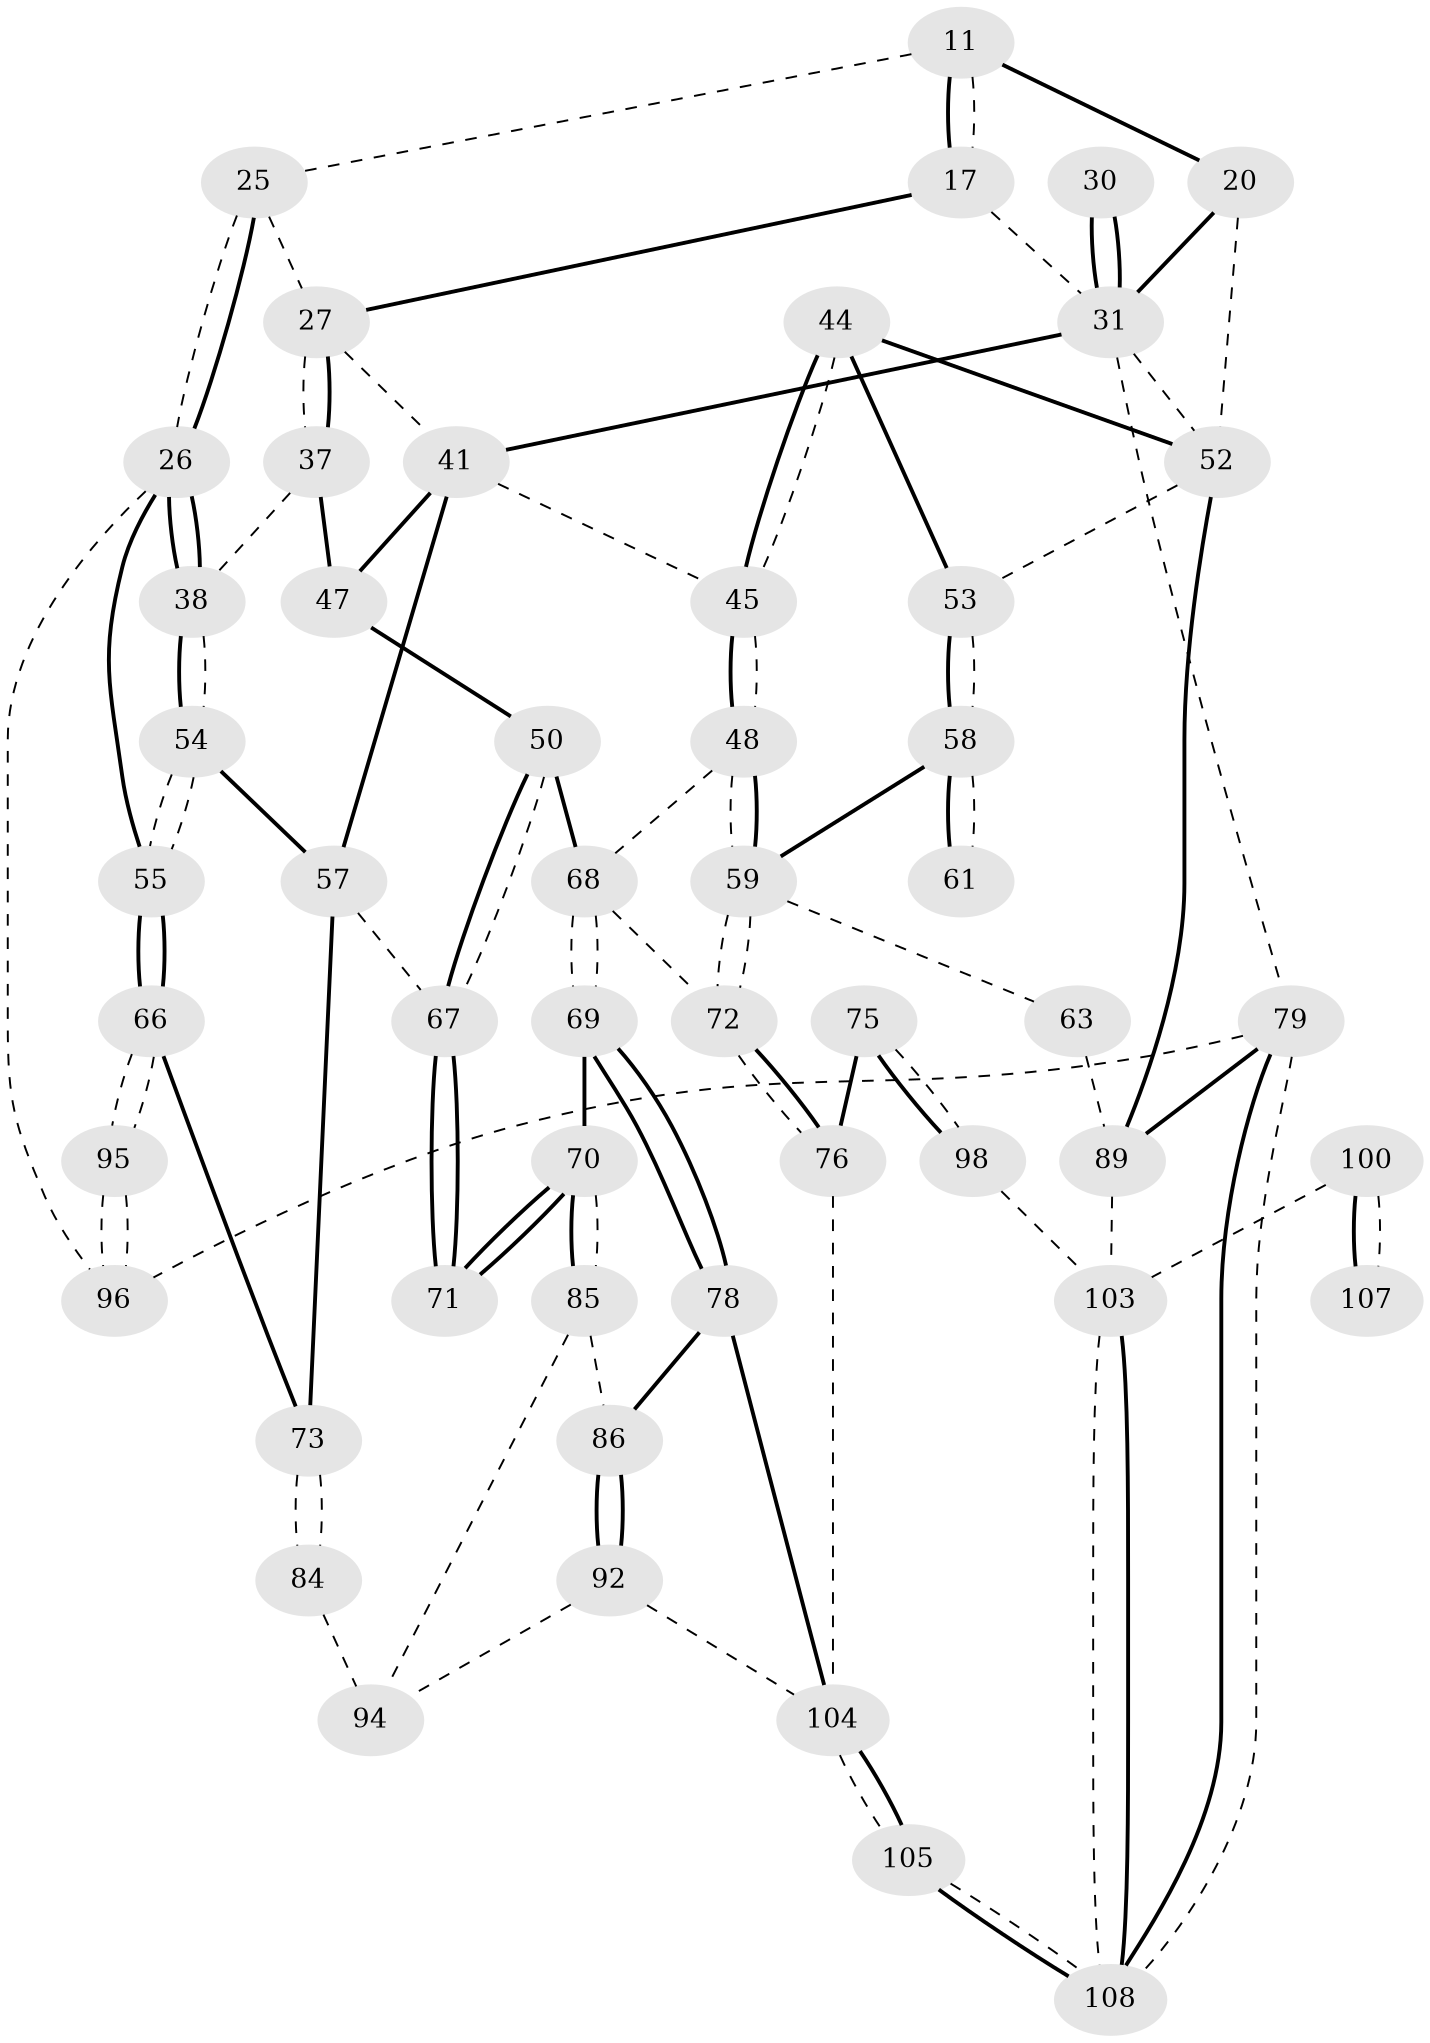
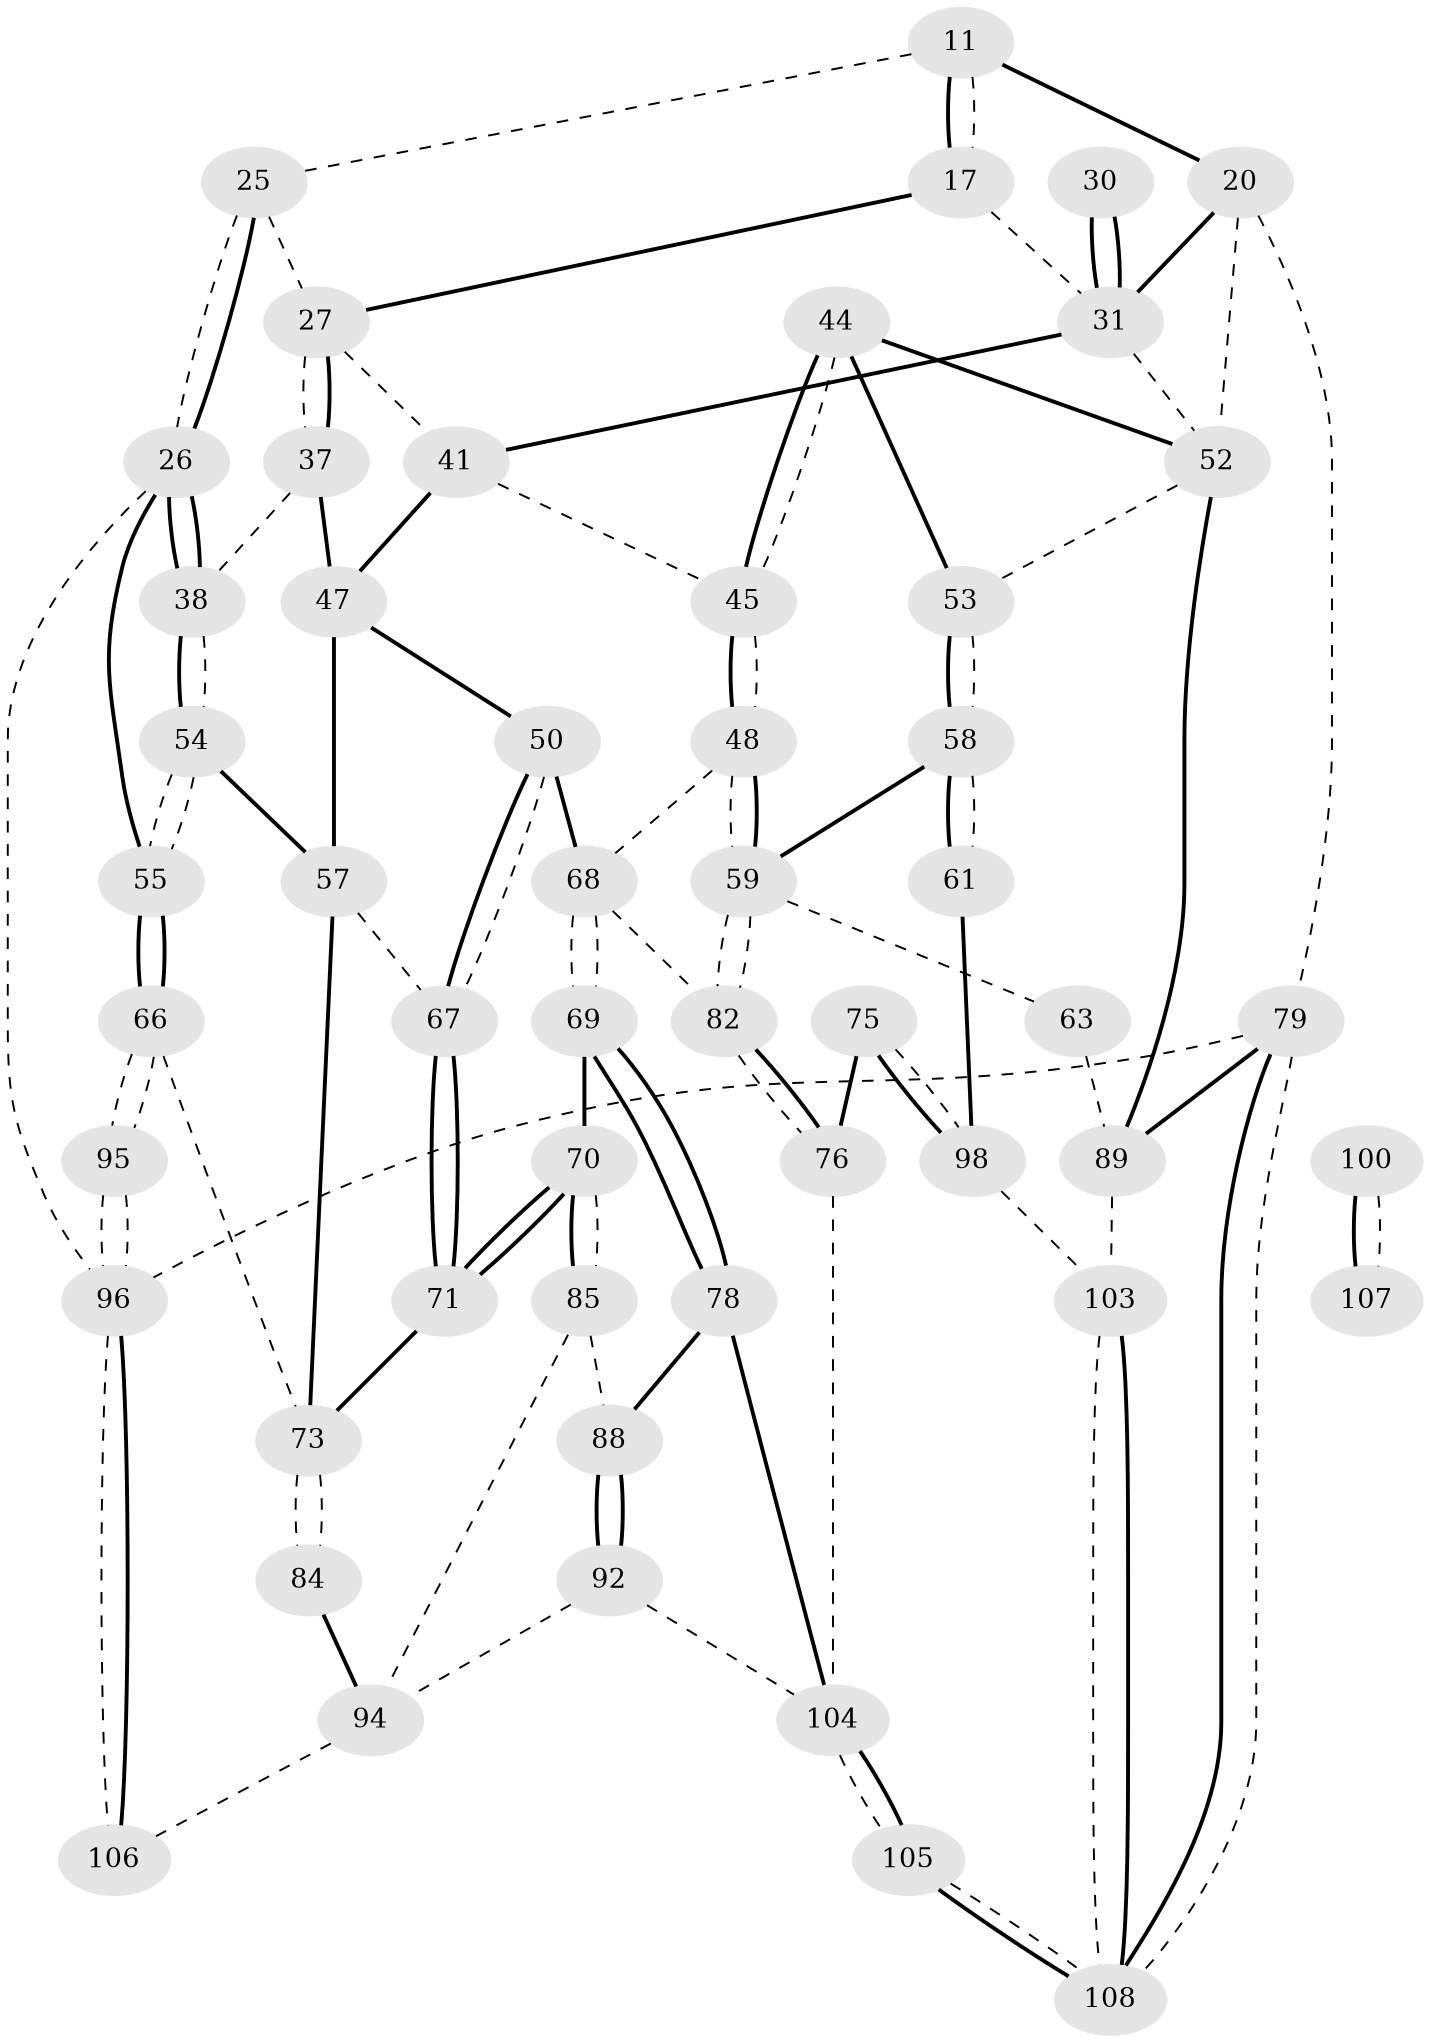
(395, 672) -> (334, 742)
(1202, 705) -> (1332, 596)
(724, 1021) -> (724, 1021)
none -> (967, 1021)
(225, 1223) -> (225, 1223)
(1239, 1231) -> none
none -> (377, 1371)
(610, 1441) -> (610, 1441)
(340, 1651) -> (340, 1651)
none -> (115, 1860)
